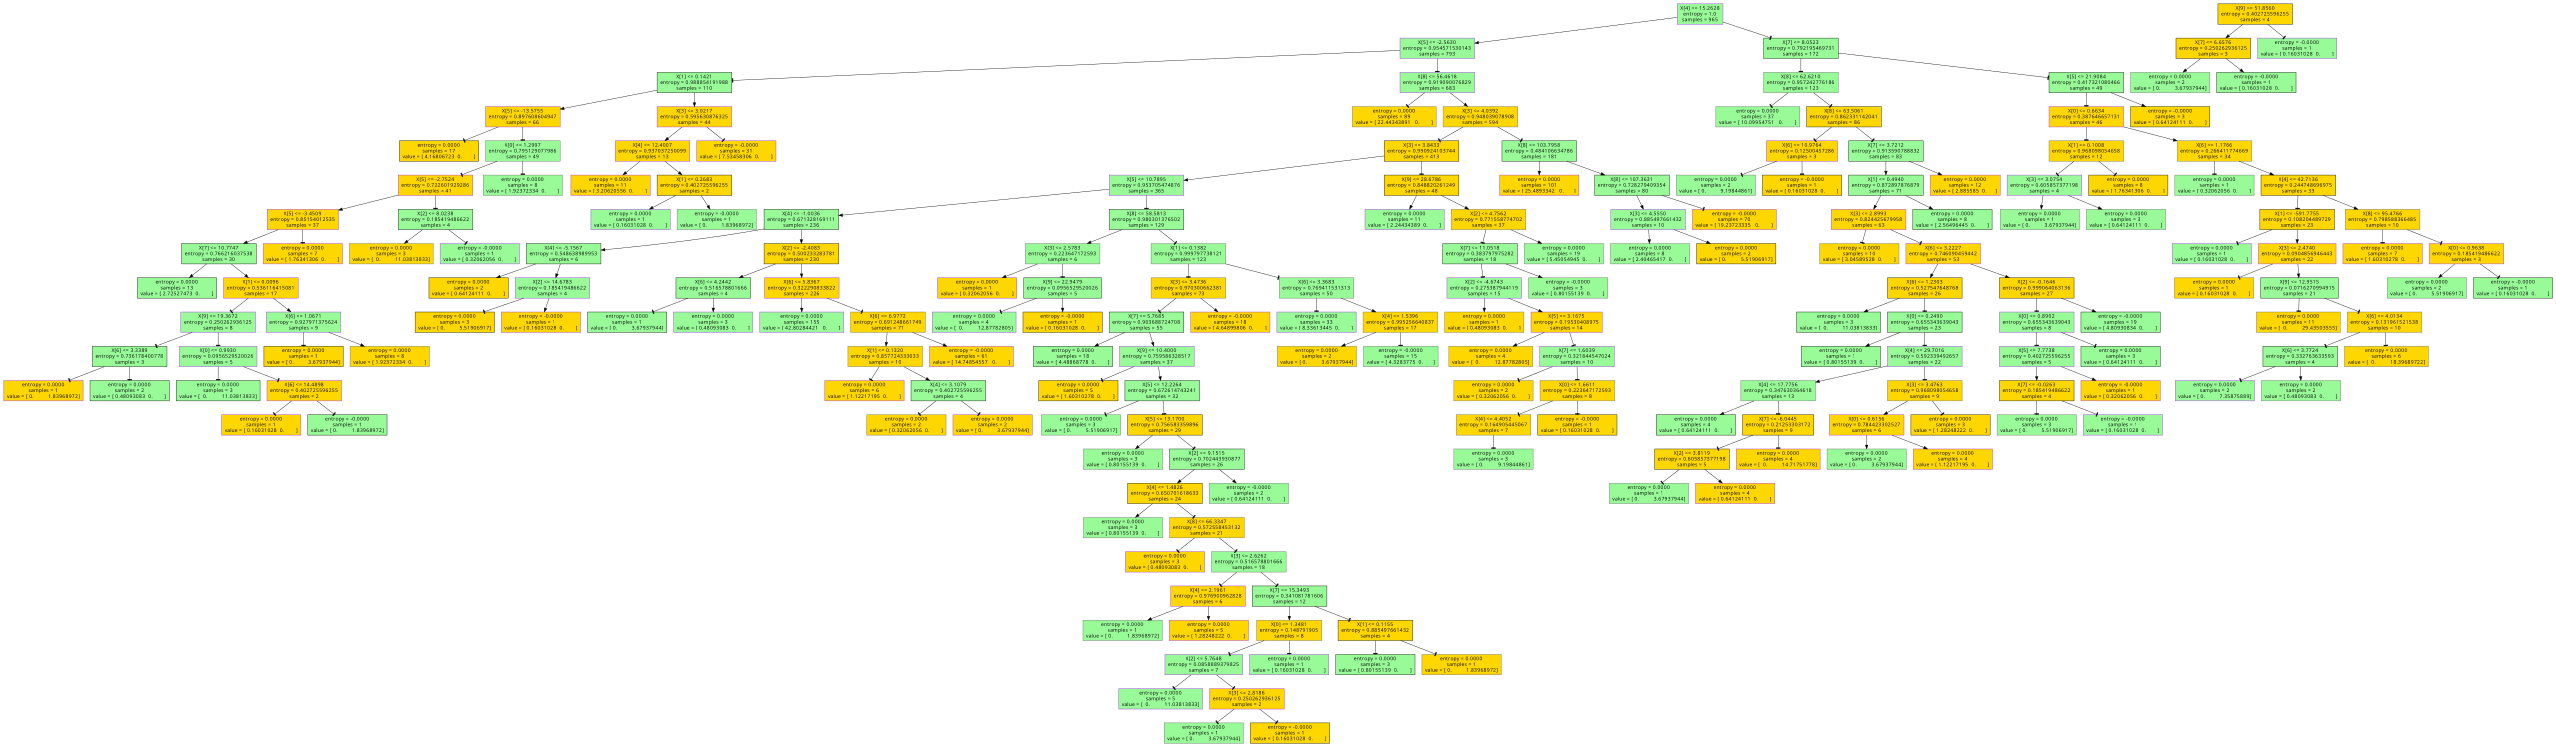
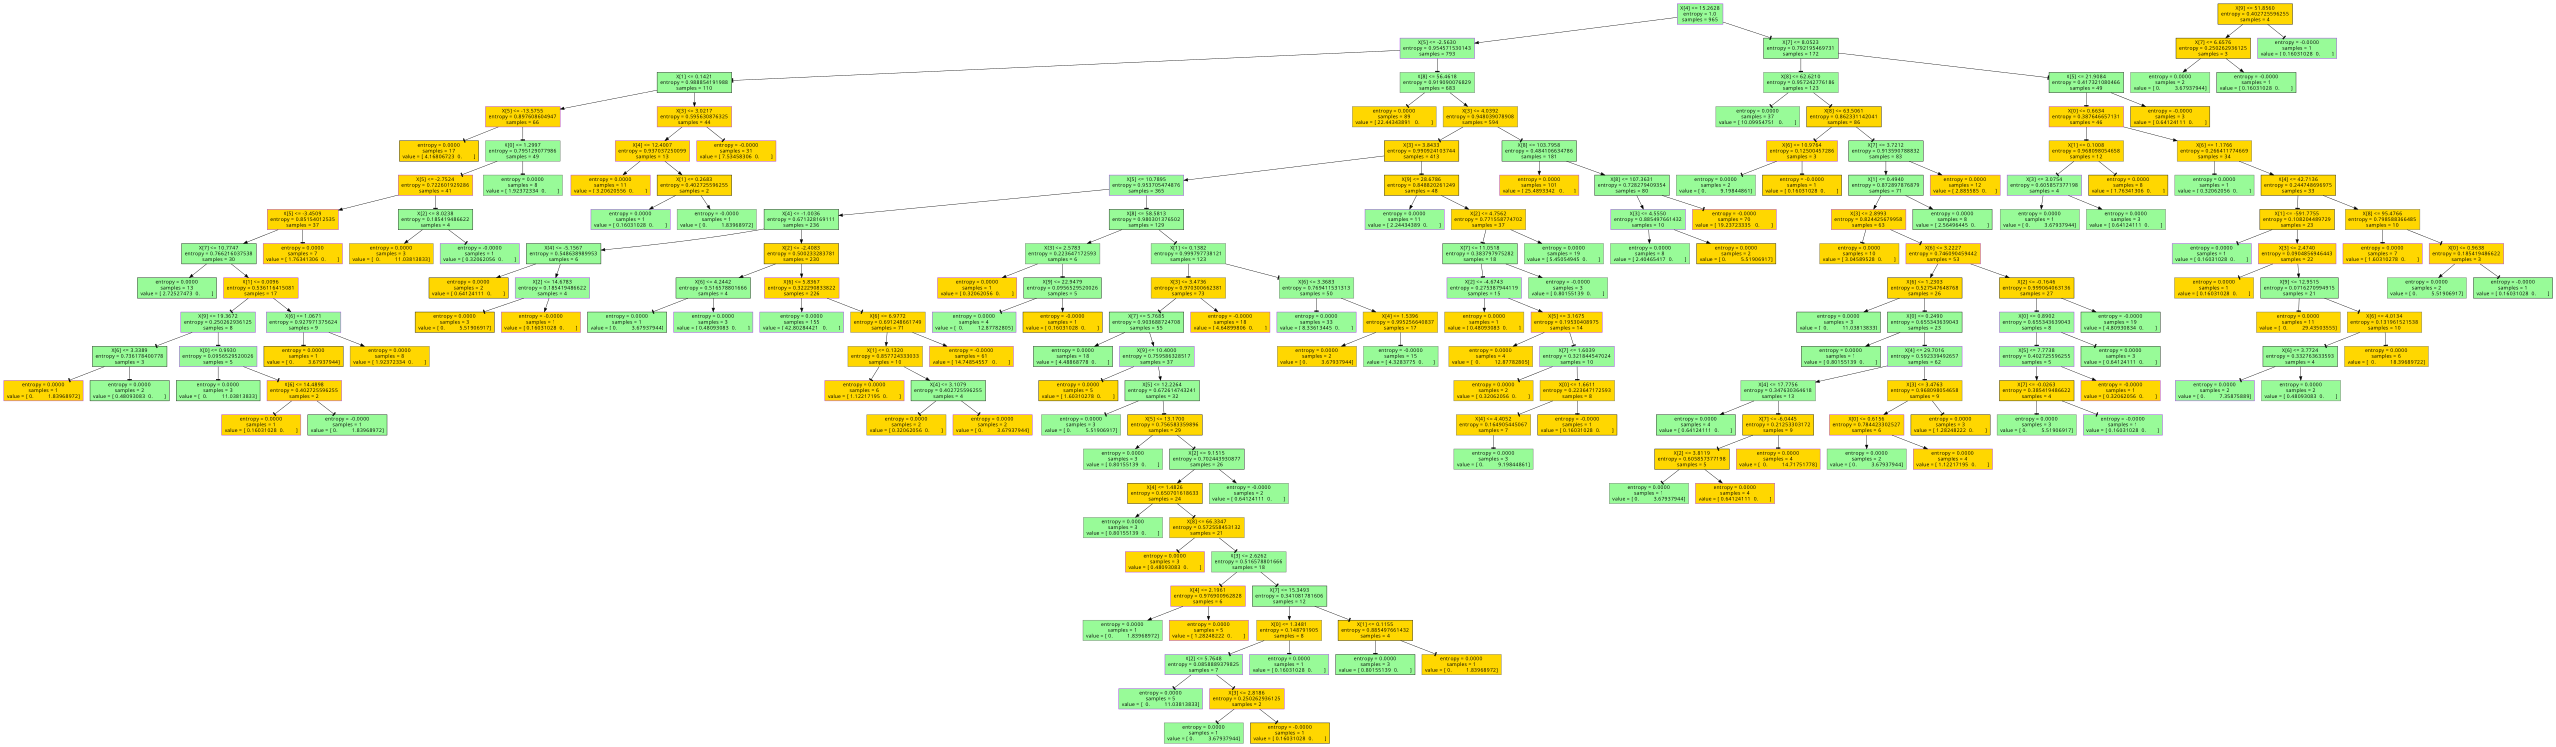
(1437, 83) -> (1437, 83)
(1925, 356) -> (1925, 356)
(2037, 391) -> (2037, 391)
